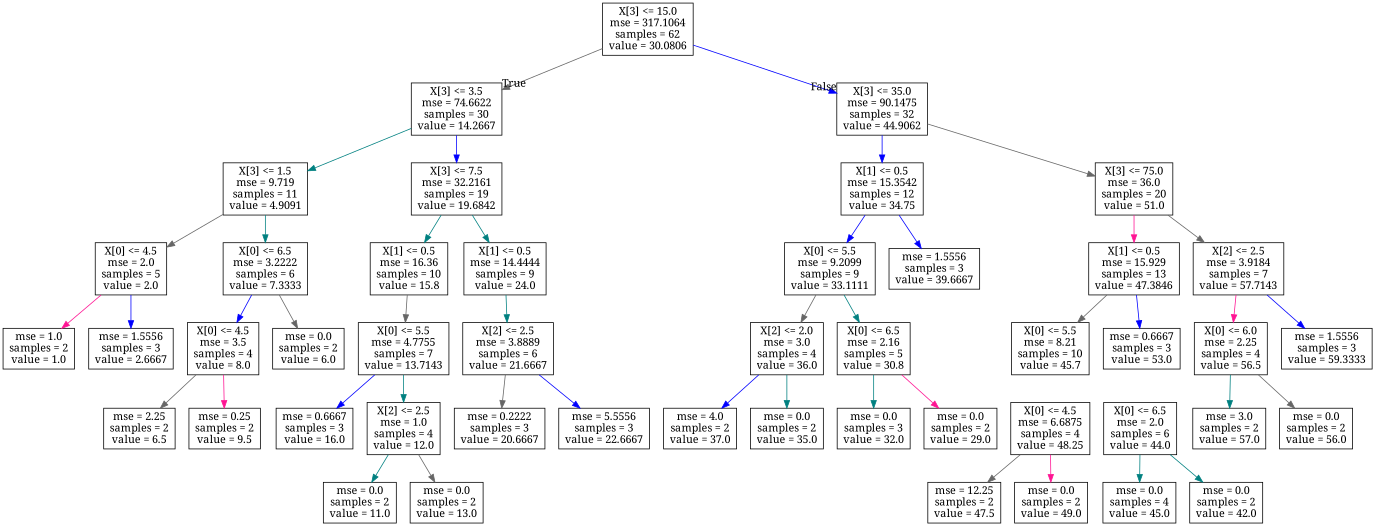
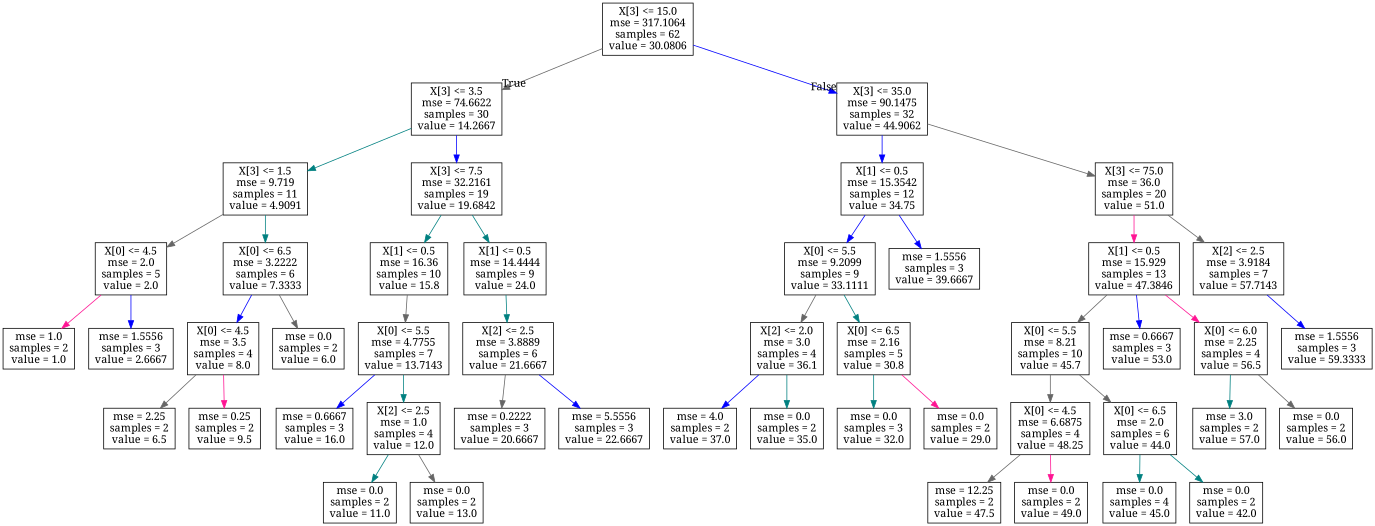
(1235, 305) -> (1179, 306)
(787, 349) -> (787, 349)
none -> (1050, 385)
none -> (1092, 386)
